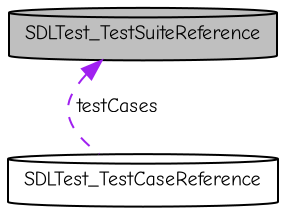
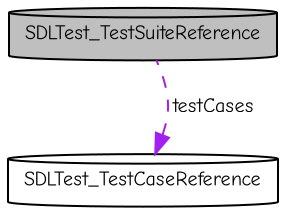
(69, 117) -> (167, 97)
